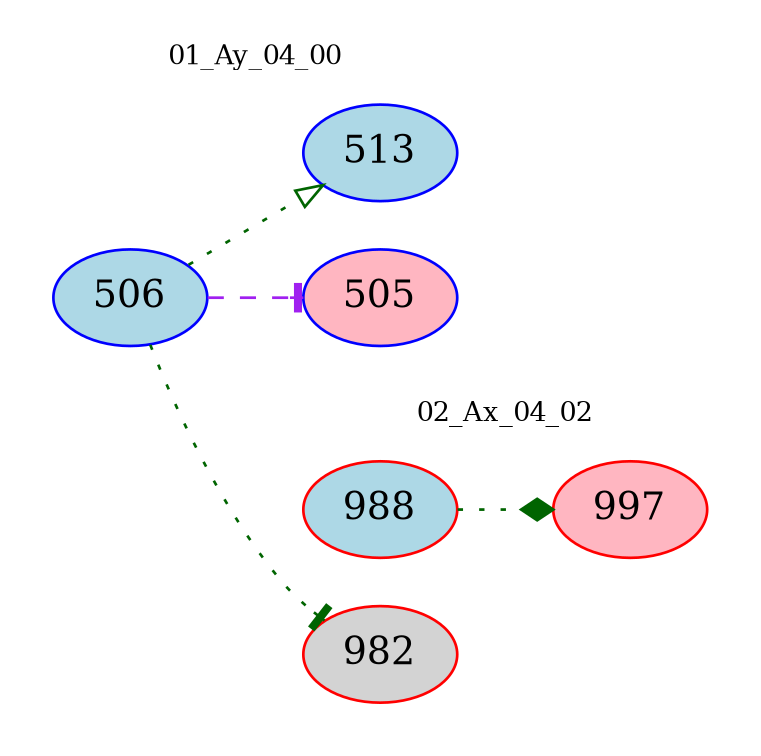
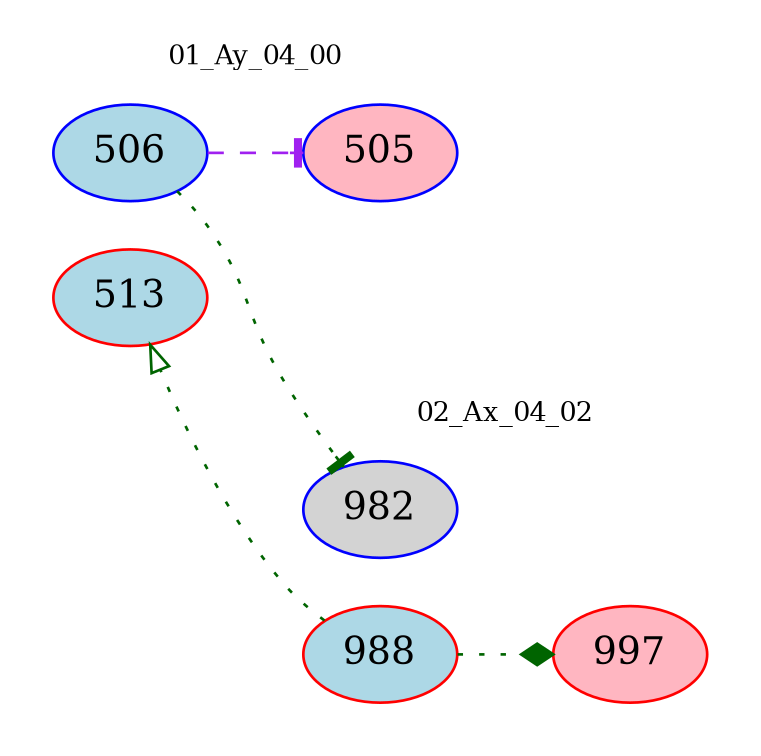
(380, 153) -> (130, 298)
(244, 232) -> (228, 505)
(380, 654) -> (380, 510)
